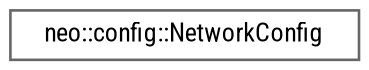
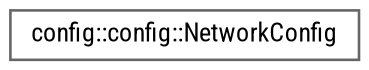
(185, 35) -> (185, 35)
